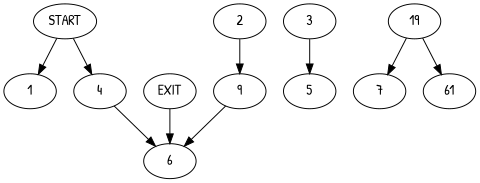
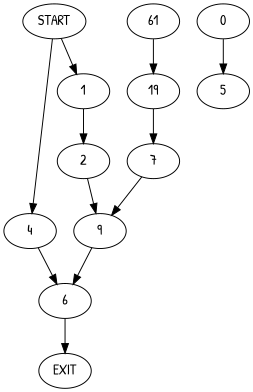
(310, 21) -> (223, 21)
(430, 52) -> (153, 52)
none -> (83, 121)
(170, 121) -> (65, 331)
none -> (130, 192)
